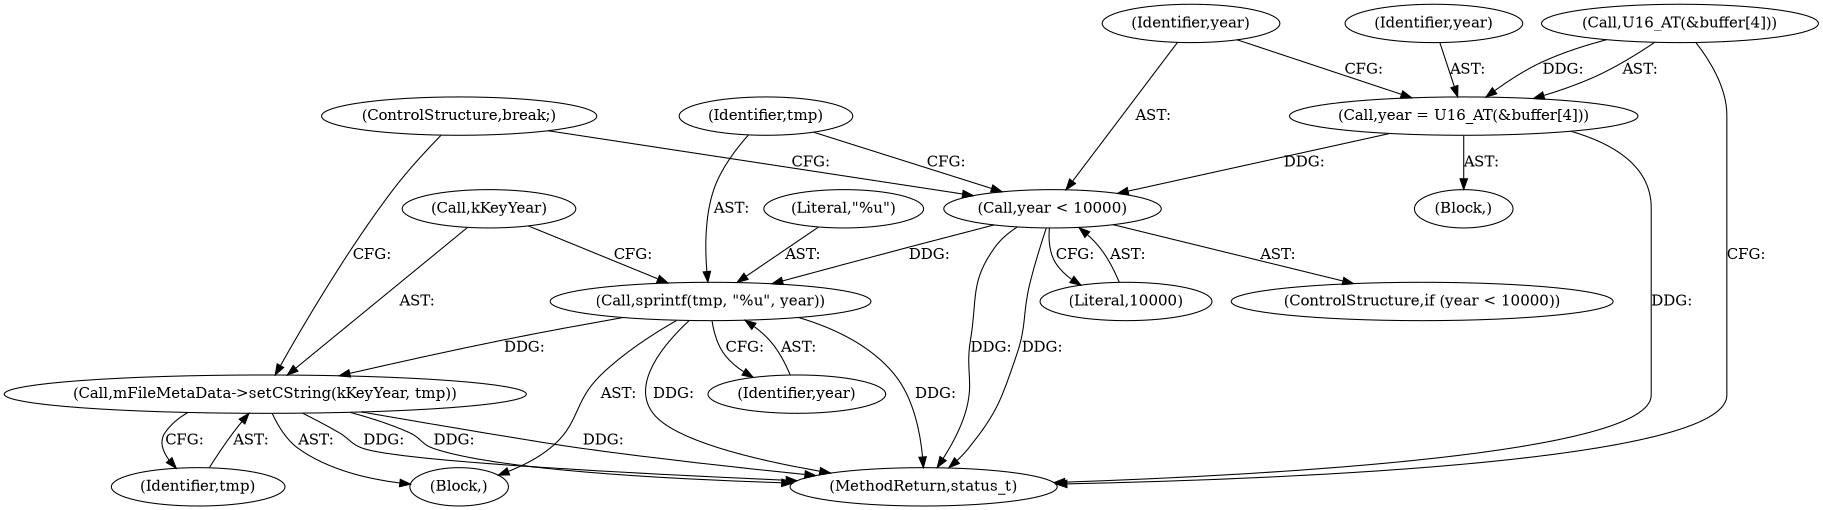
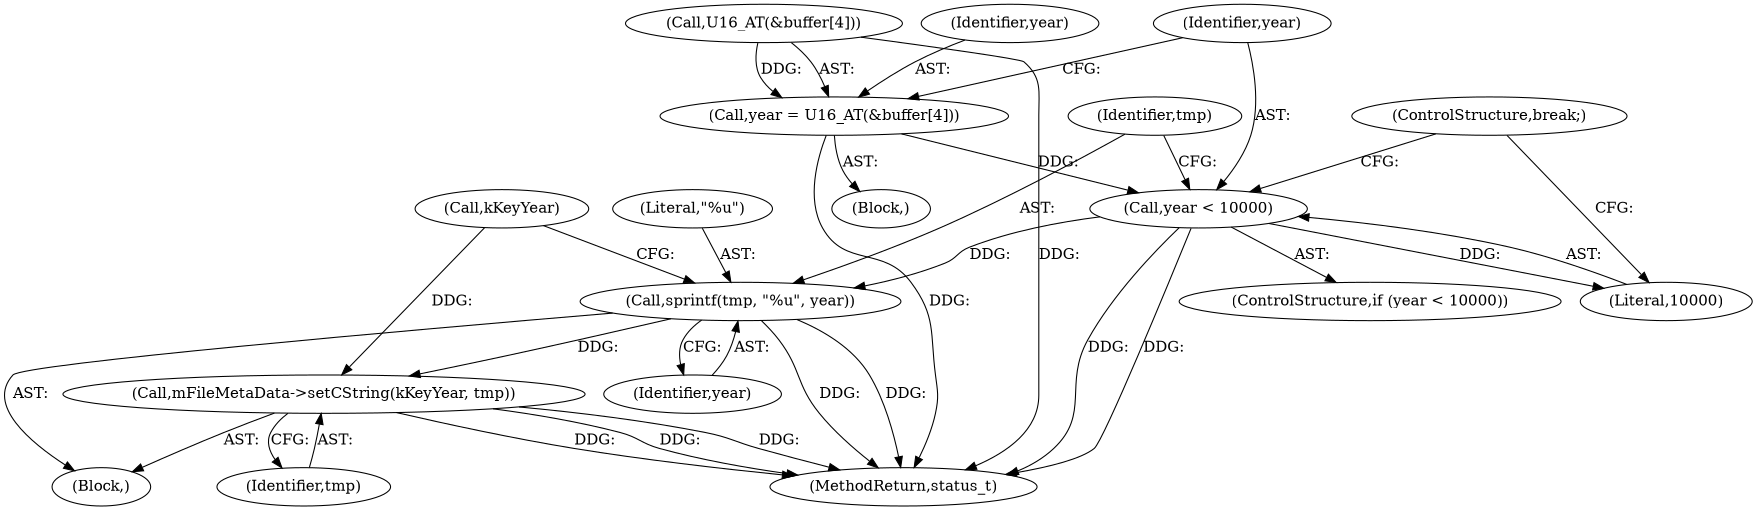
(354, 245) -> (1574, 205)
(1078, 255) -> (1483, 255)
(1749, 255) -> (1062, 255)
(420, 301) -> (455, 301)
